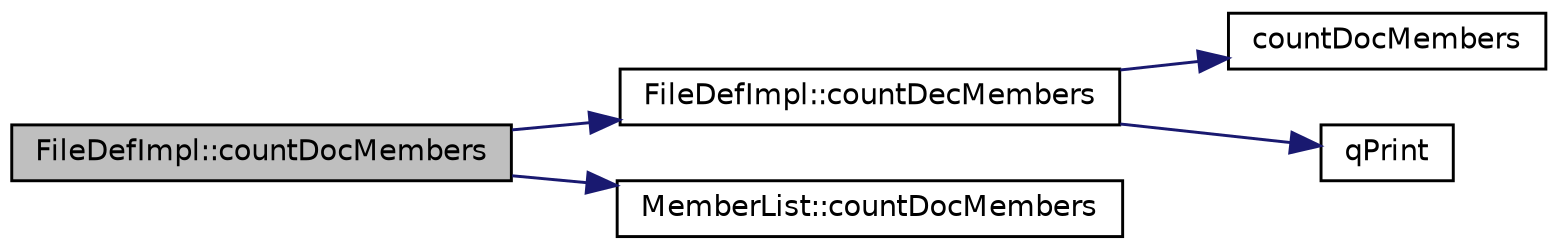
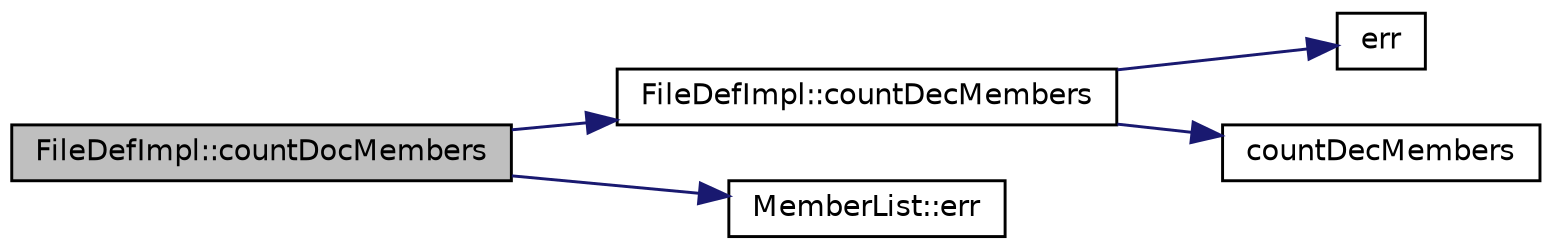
(1387, 41) -> (1381, 41)
(1387, 153) -> (1381, 153)
(870, 209) -> (867, 209)
